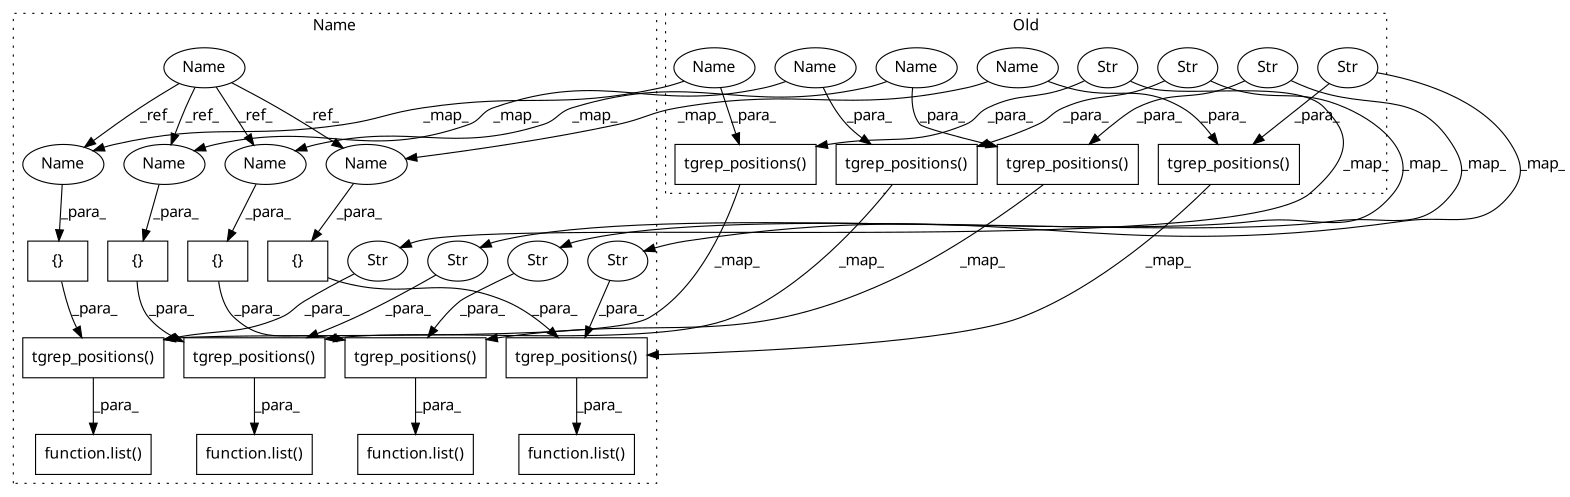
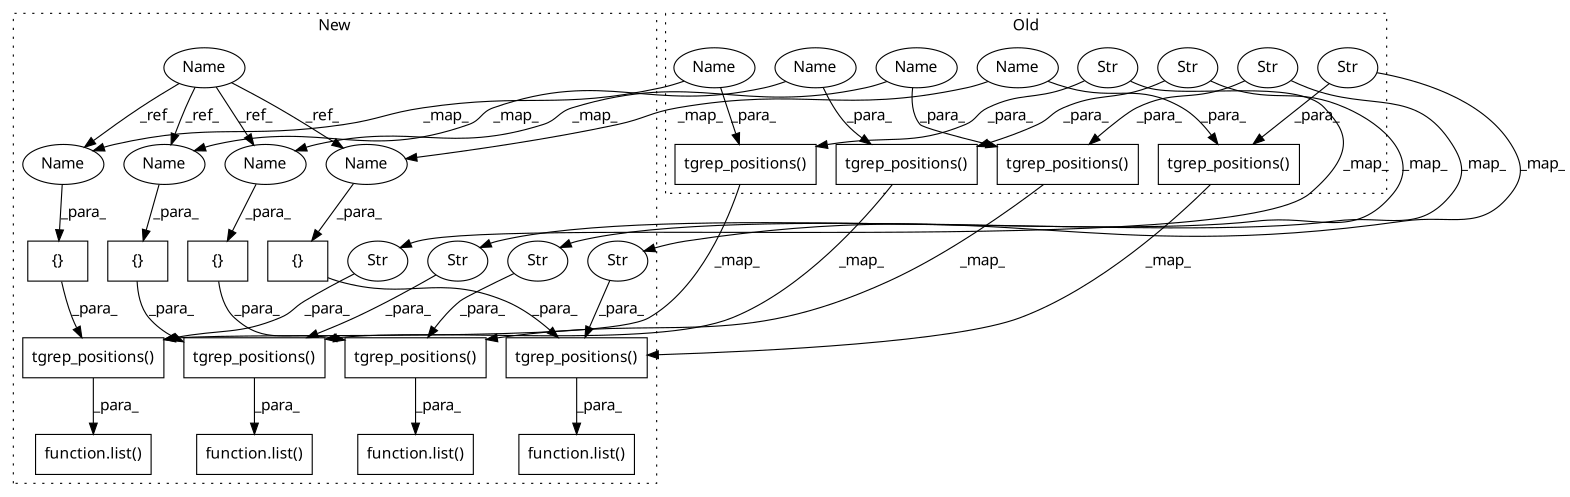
(335, 26) -> (335, 26)
